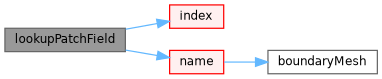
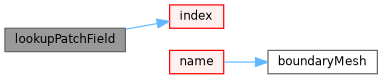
(141, 53) -> none
